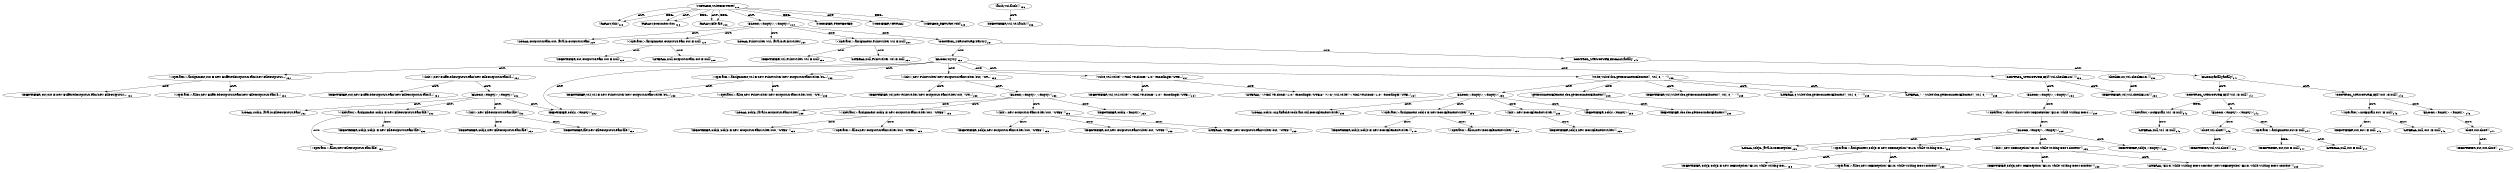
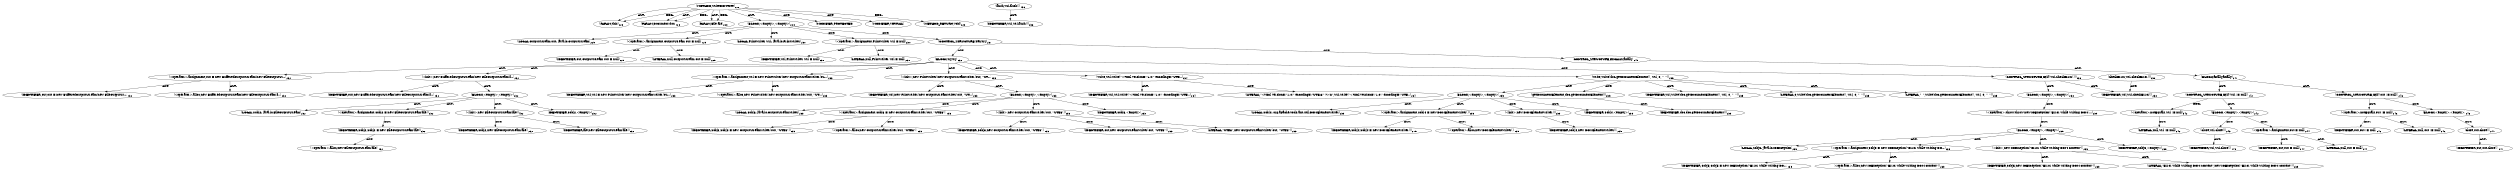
(787, 15) -> (787, 15)
(704, 68) -> (711, 64)
(317, 124) -> (365, 139)
(2285, 140) -> (2285, 140)
